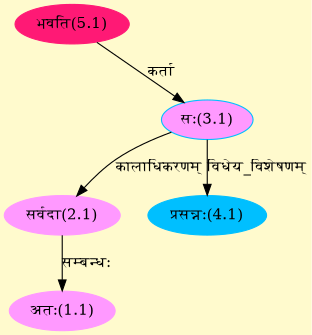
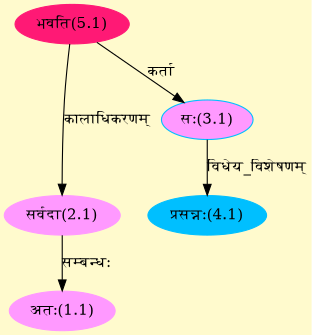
(124, 154) -> (64, 114)
